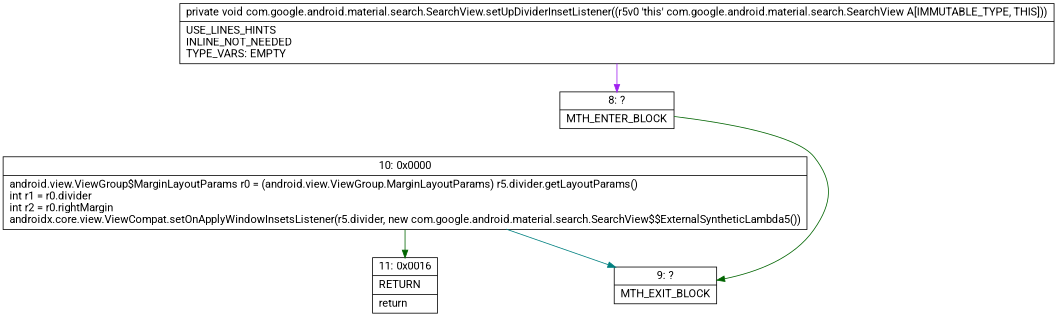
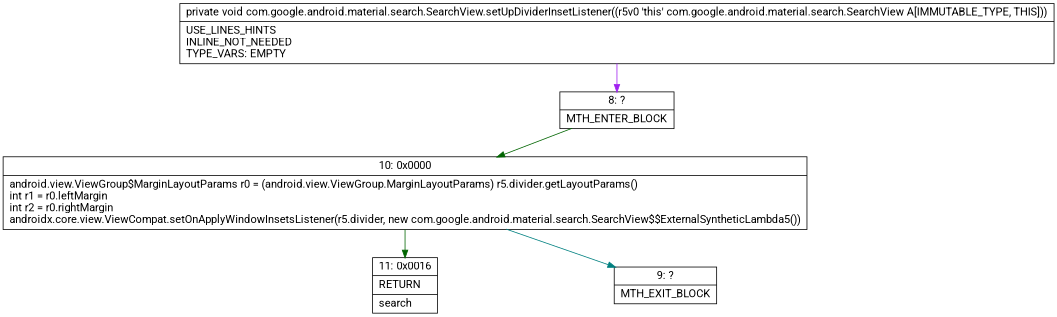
(824, 172) -> (538, 141)
(51, 196) -> (59, 196)
(393, 303) -> (396, 303)
